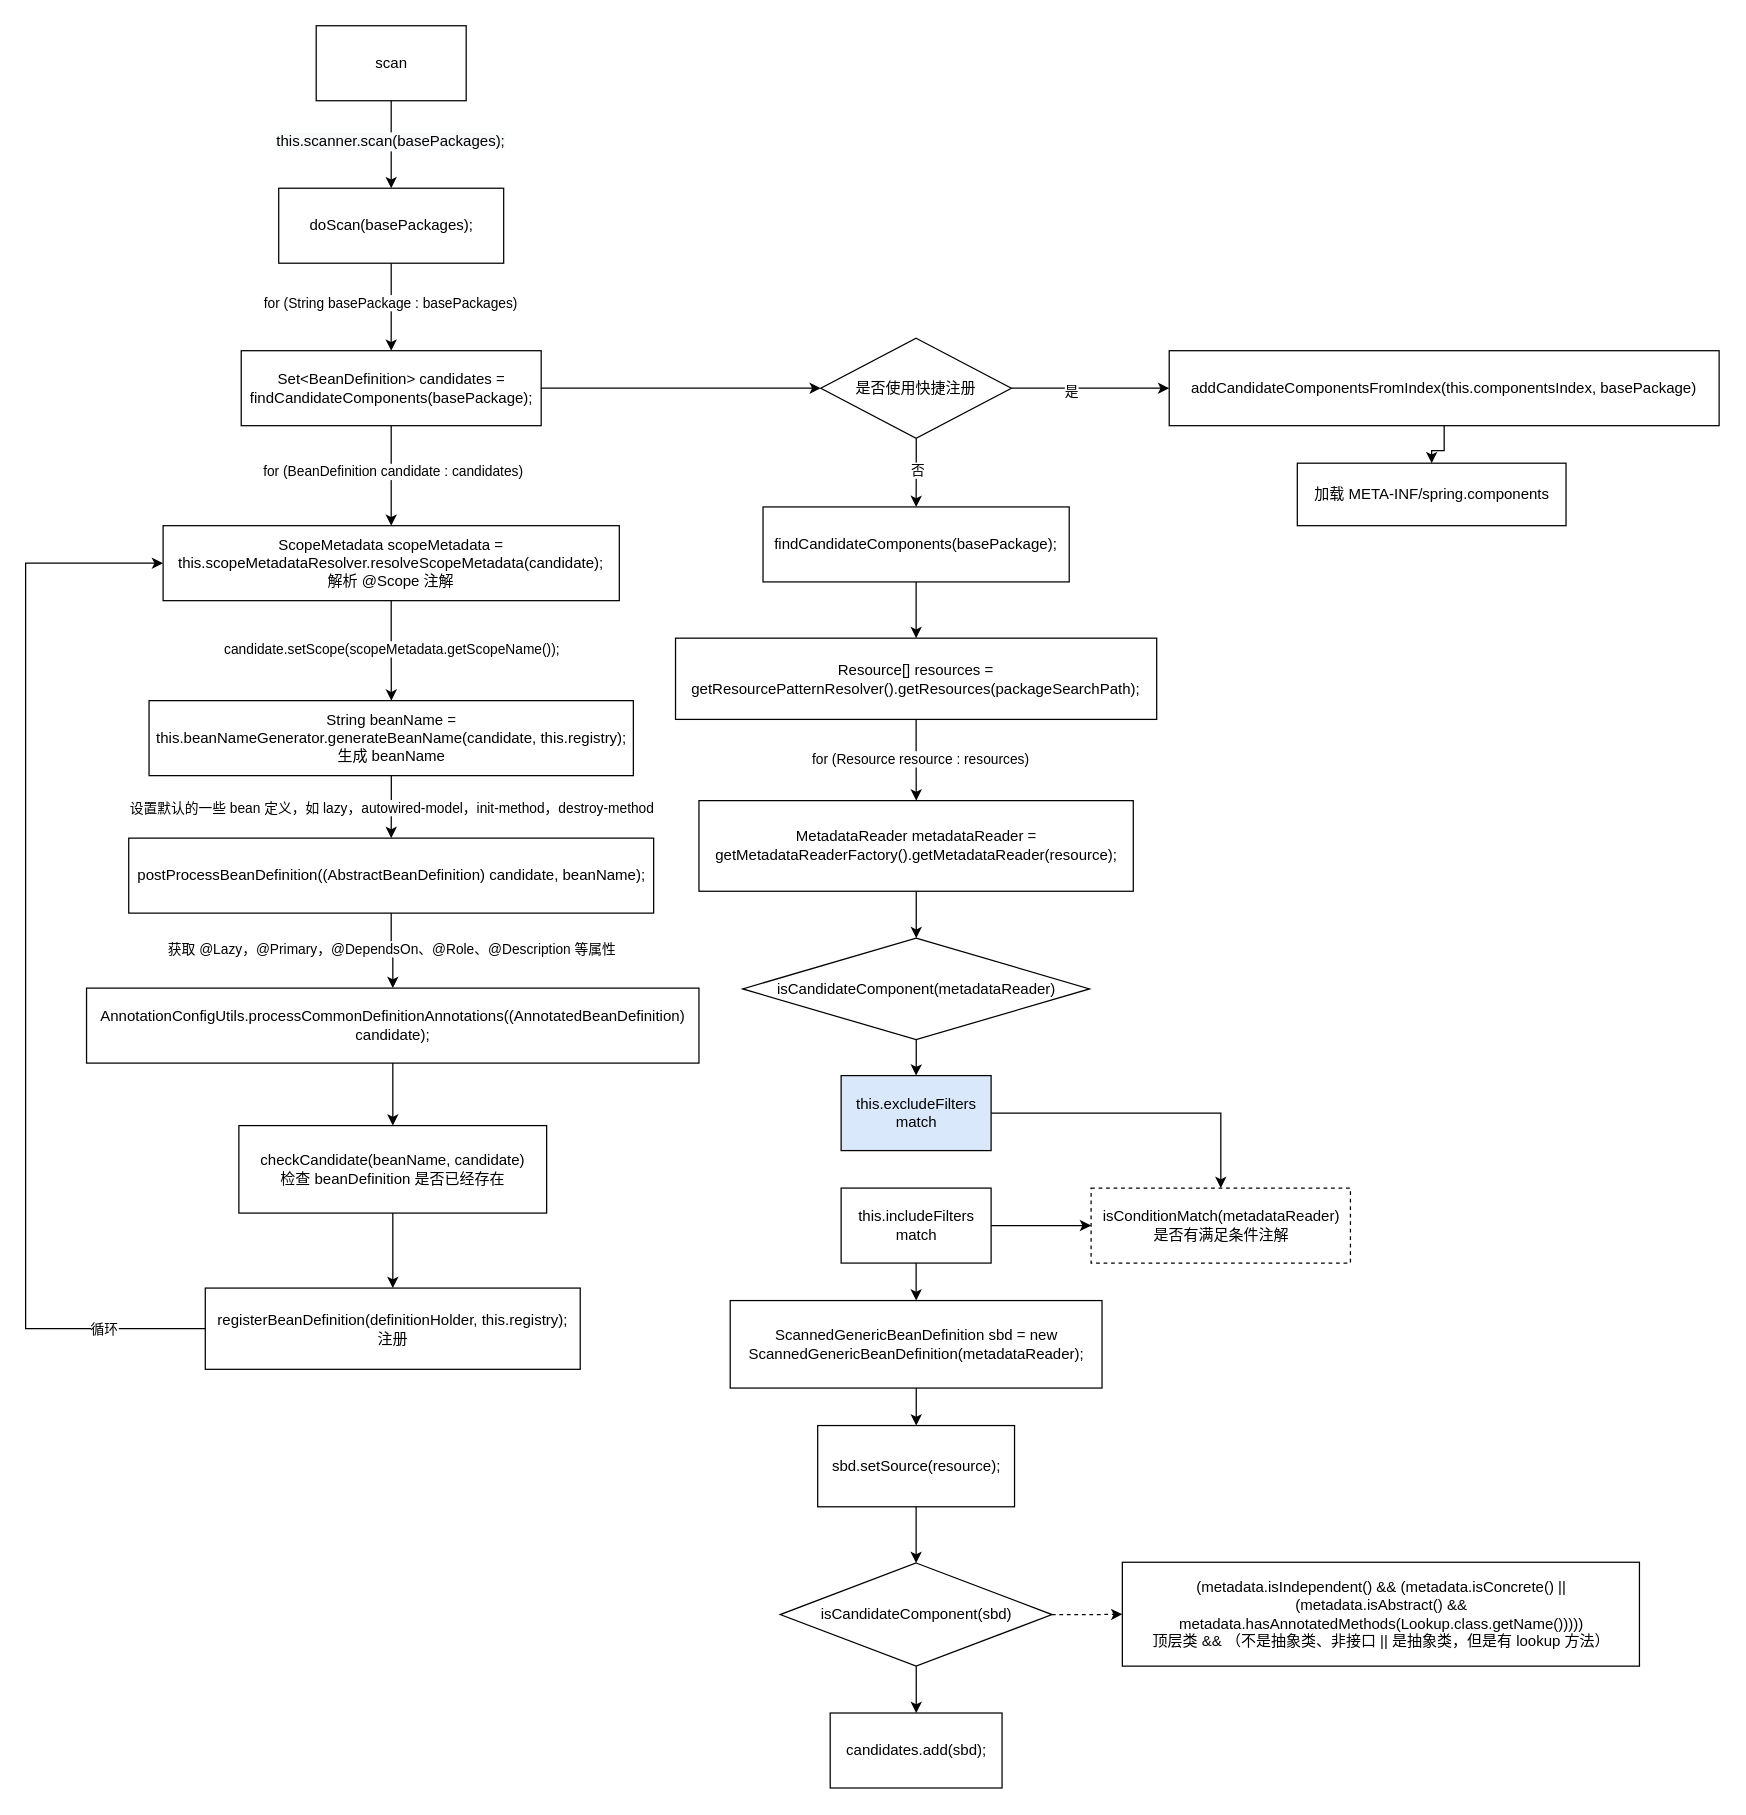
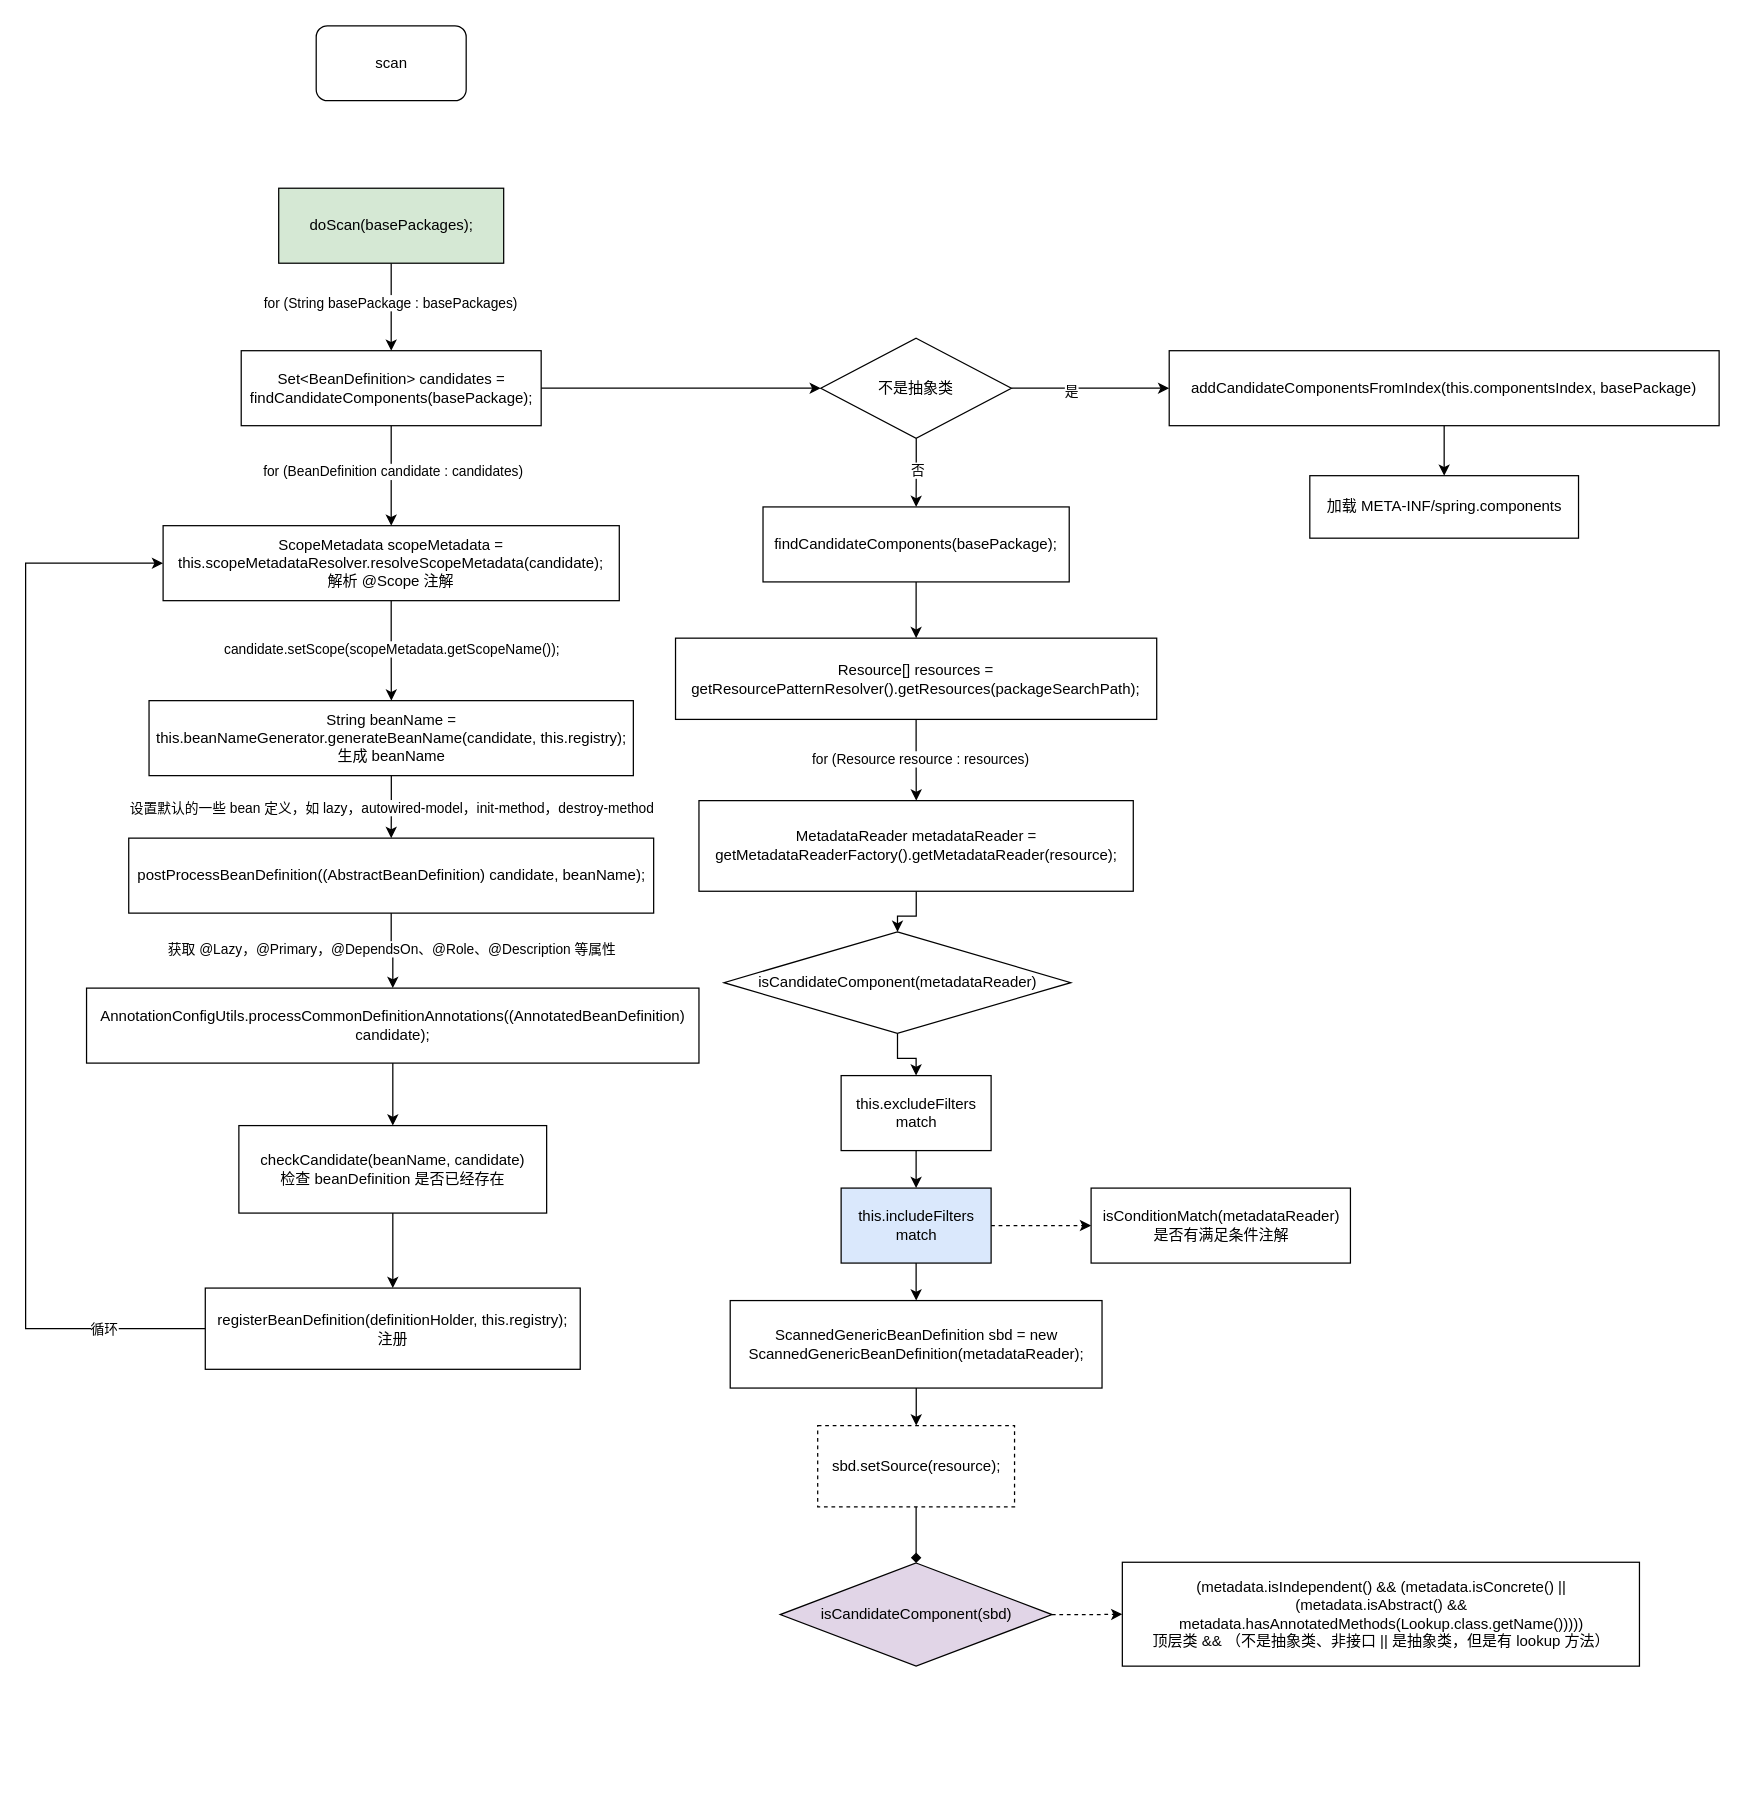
(391, 63) -> (391, 63)
(391, 140) -> none
(391, 226) -> (391, 226)
(916, 388) -> (916, 388)
(1432, 494) -> (1444, 507)
(916, 989) -> (898, 983)
(916, 1113) -> (916, 1113)
(1140, 1113) -> (916, 1174)
(916, 1226) -> (916, 1226)
(1037, 1226) -> (1037, 1226)
(1221, 1226) -> (1221, 1226)
(916, 1466) -> (916, 1466)
(916, 1553) -> (916, 1552)
(916, 1615) -> (916, 1615)
(916, 1688) -> none
(916, 1751) -> none
